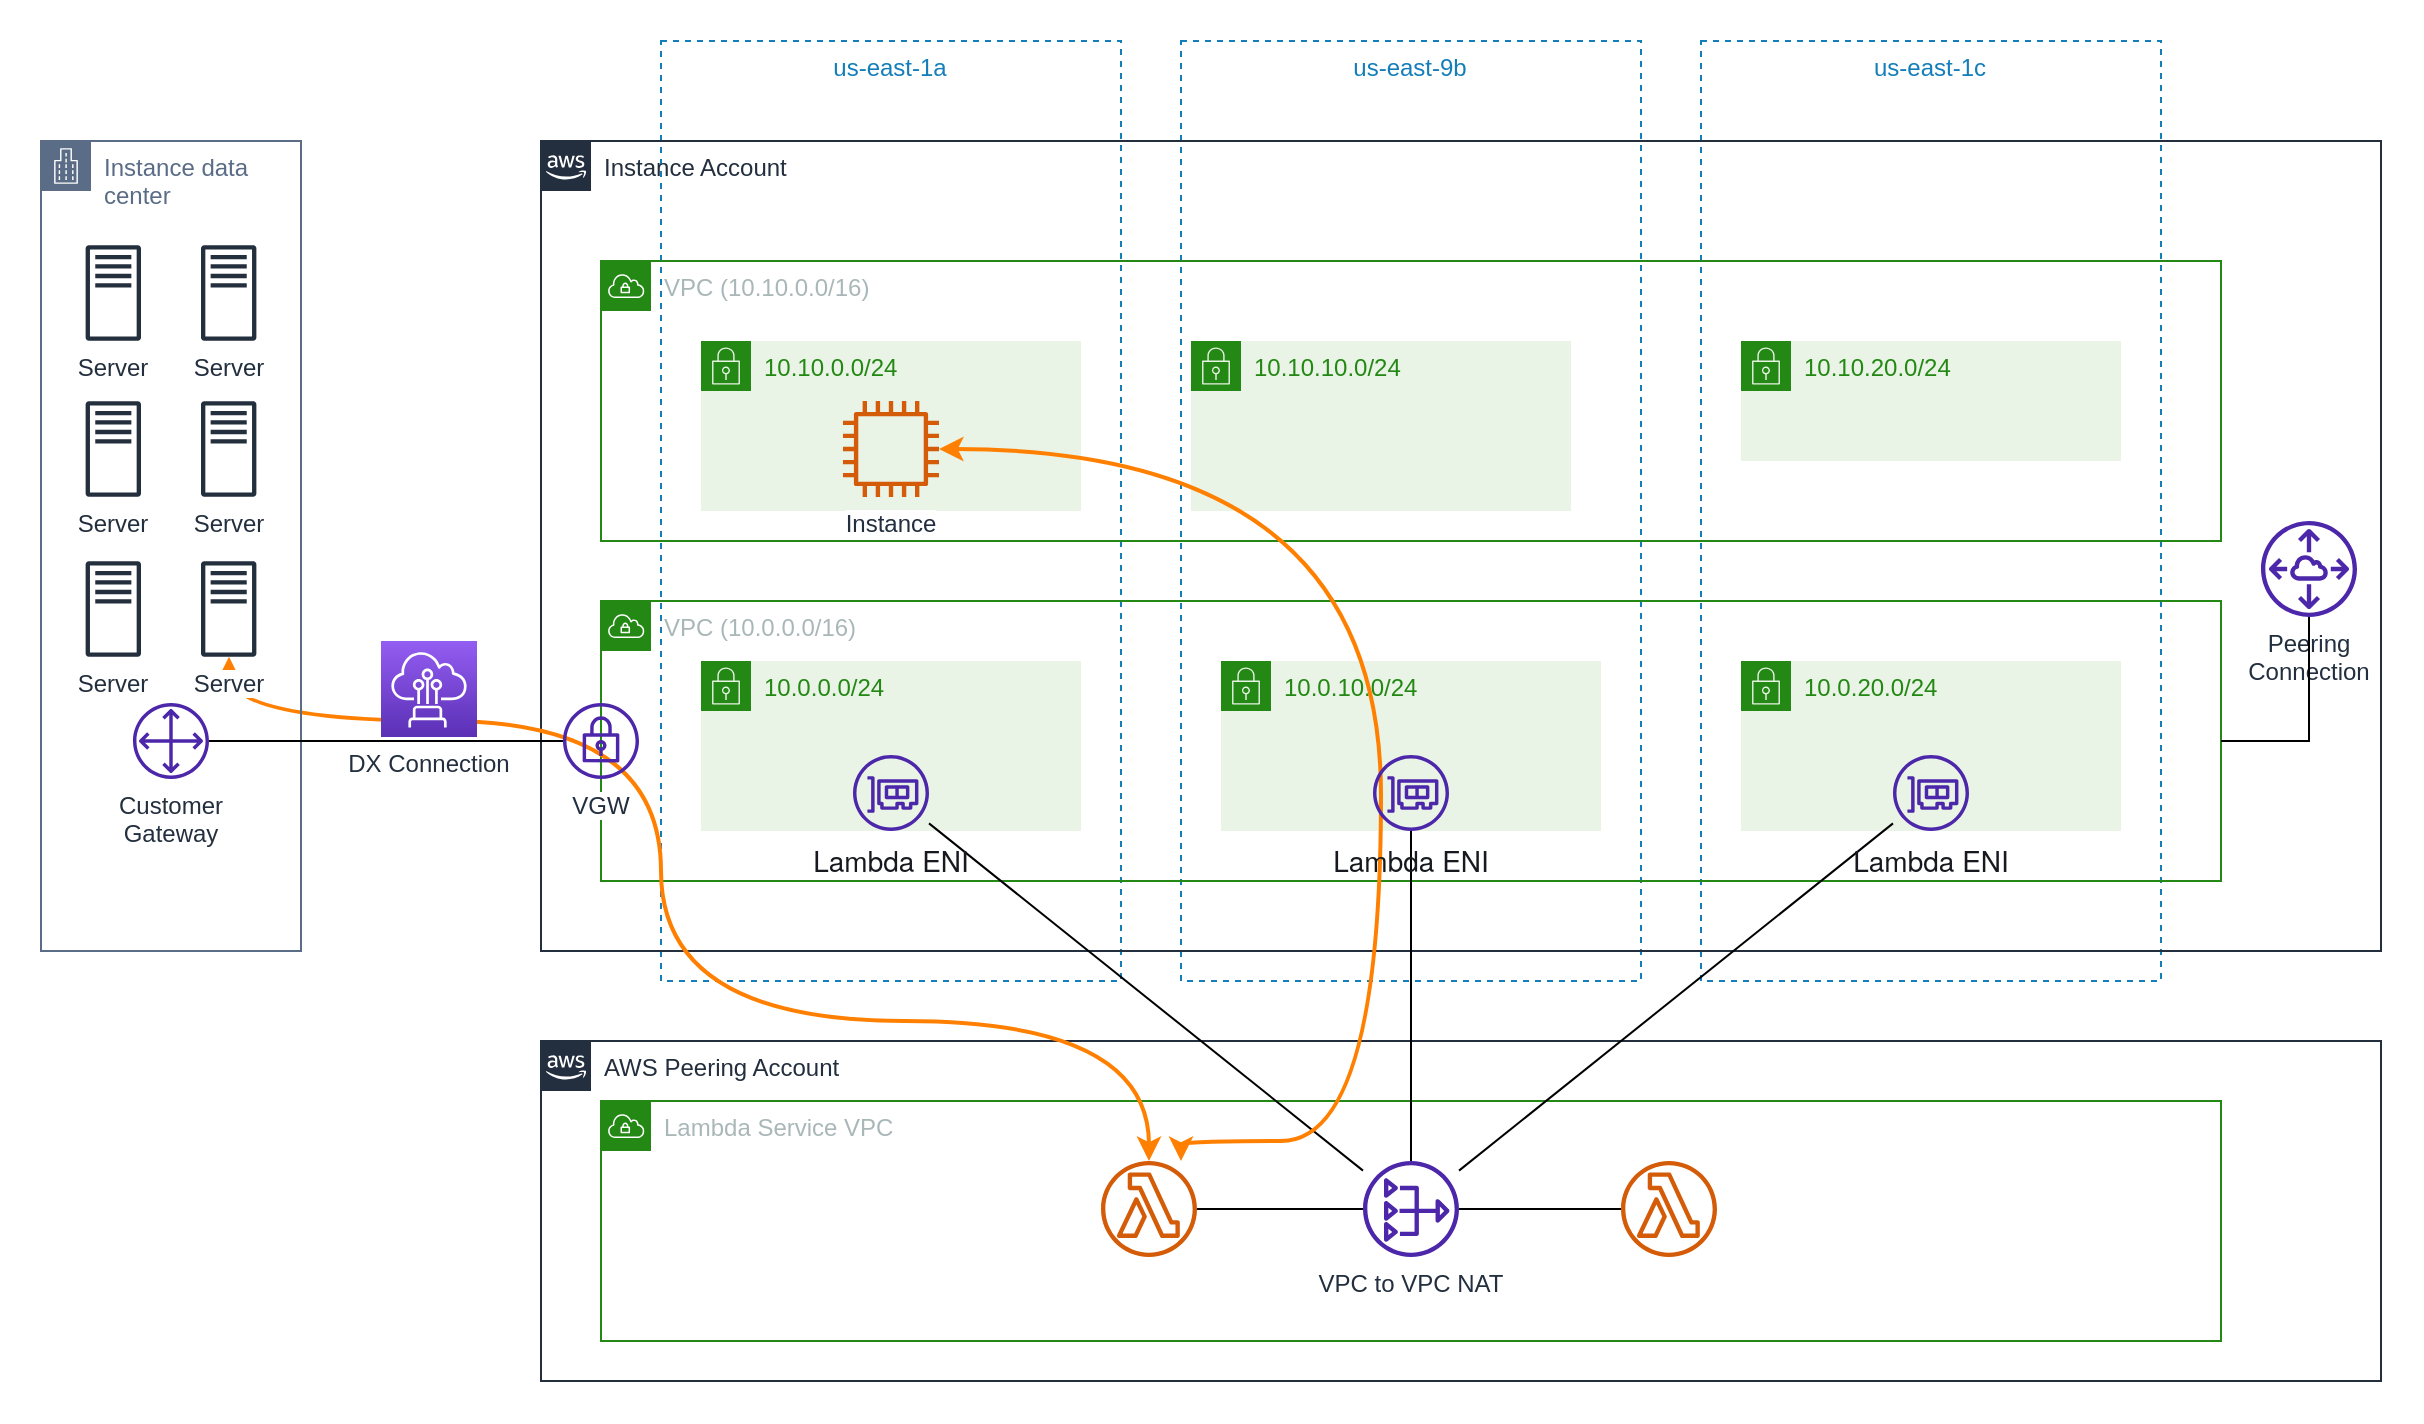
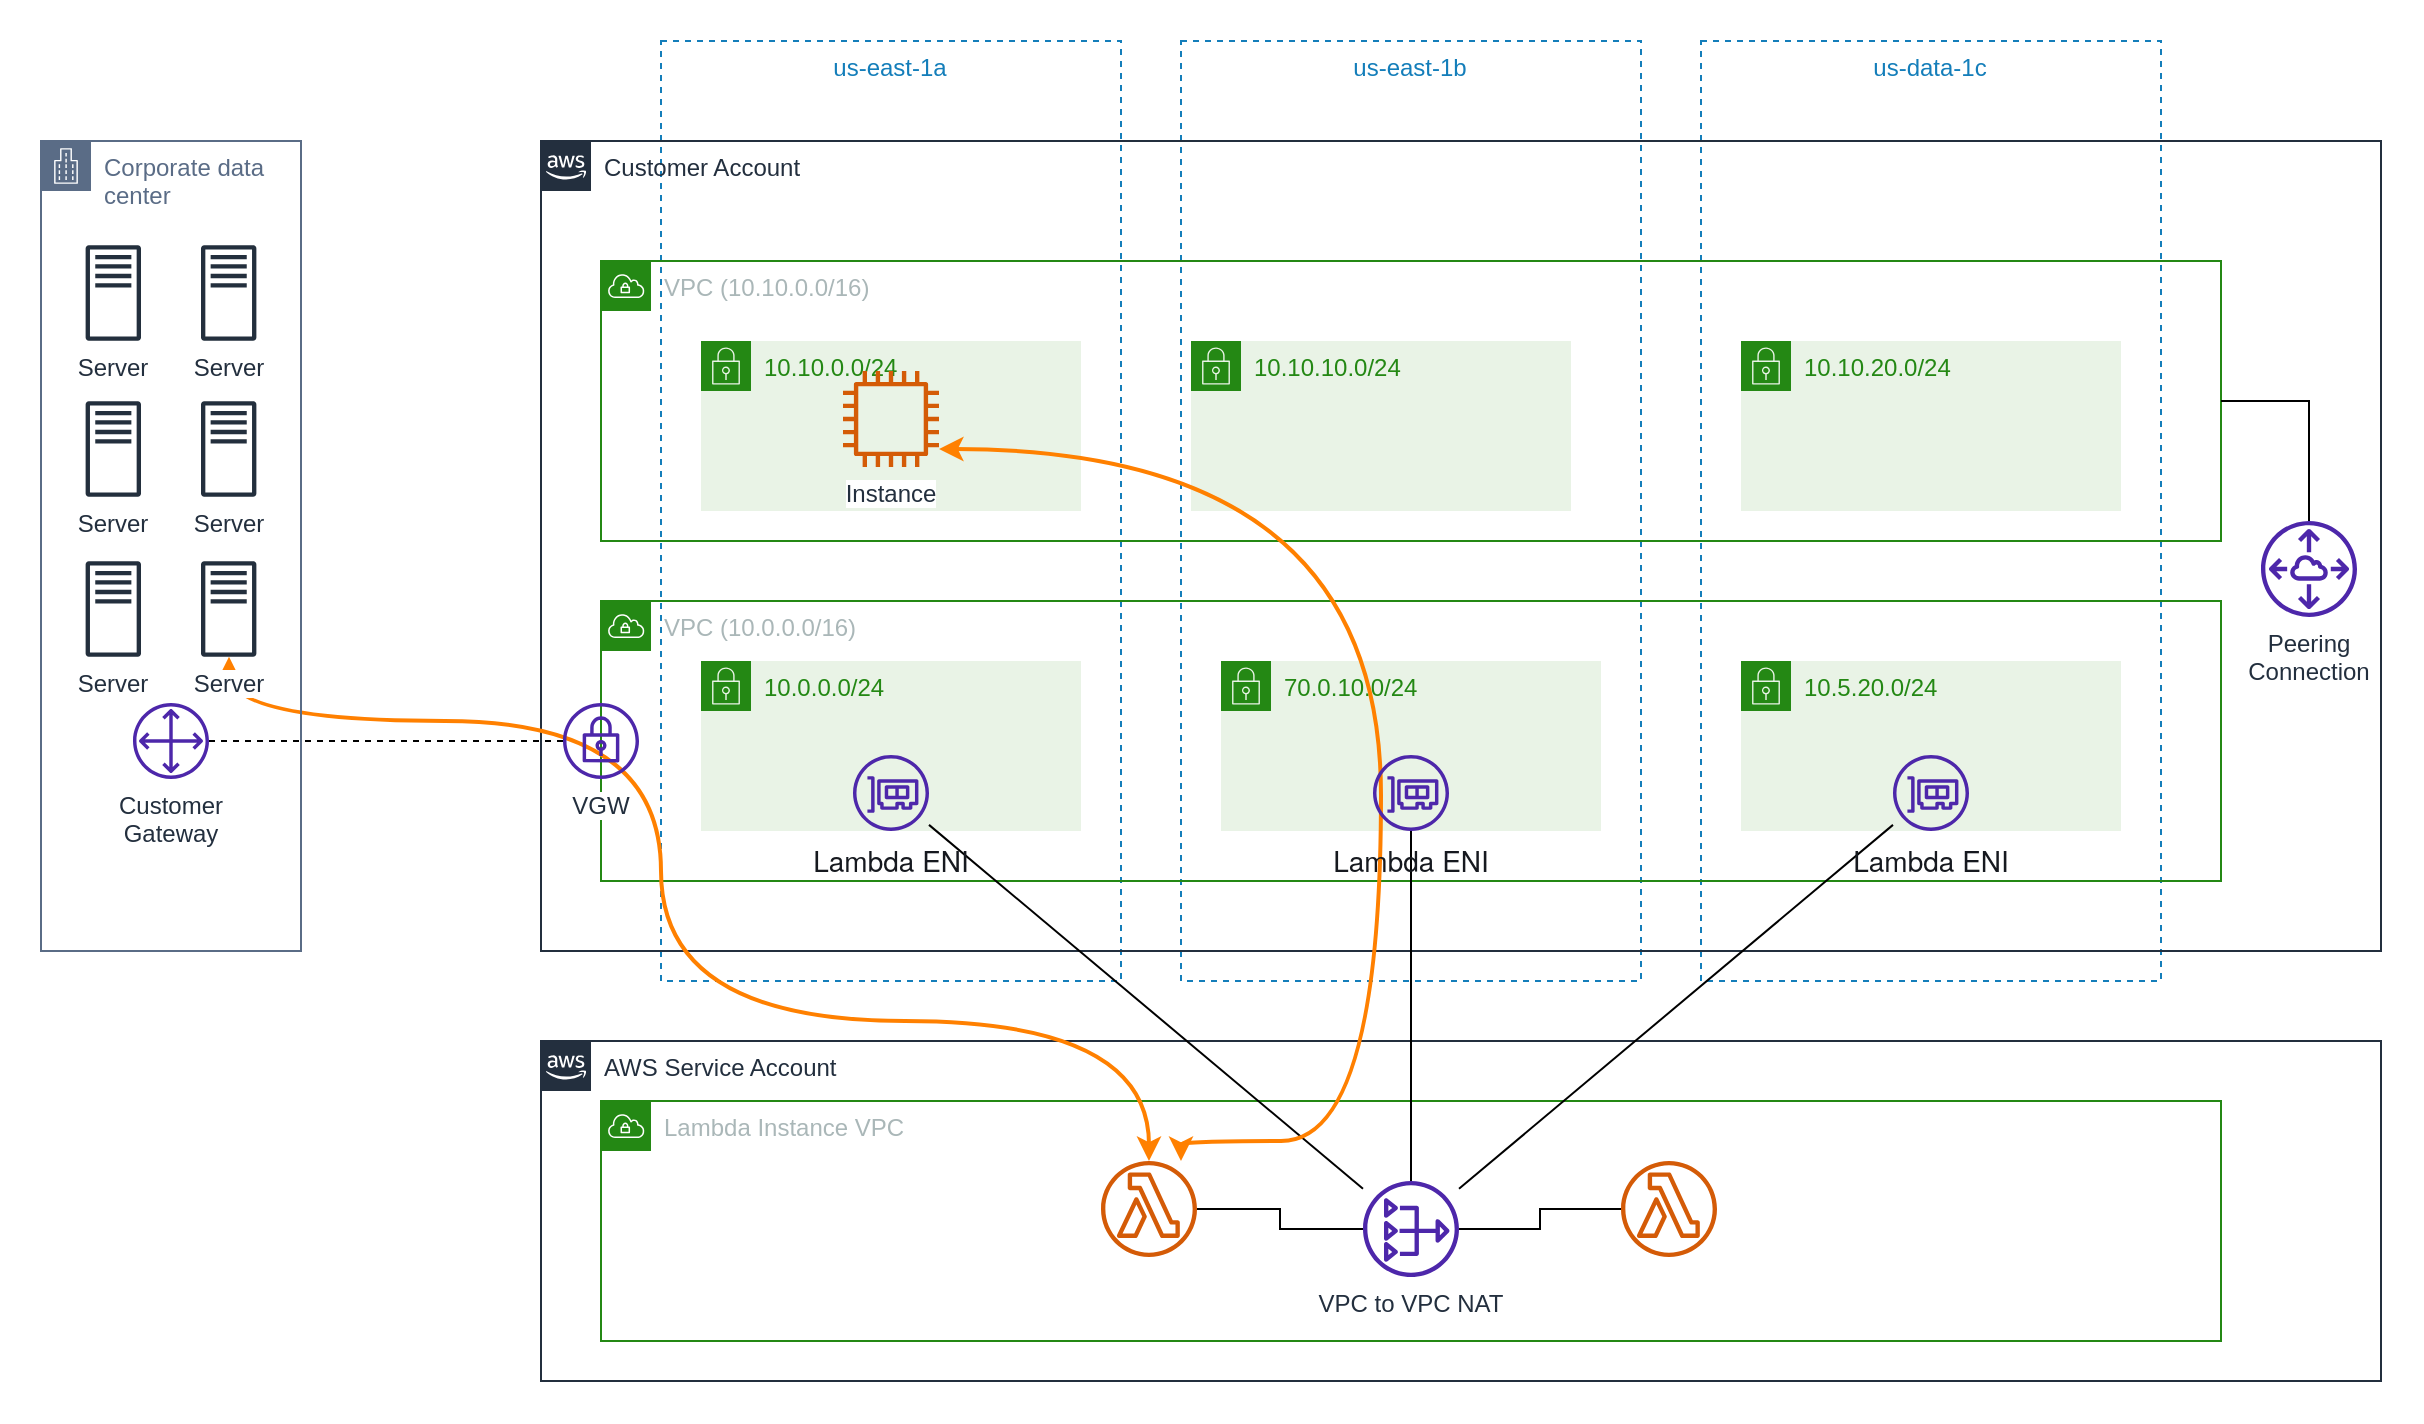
(1410, 68) -> (1410, 68)
(1930, 68) -> (1930, 68)
(709, 169) -> (709, 169)
(203, 184) -> (203, 184)
(1931, 401) -> (1931, 426)
none -> (2309, 419)
(891, 449) -> (891, 419)
(429, 689) -> none
(1356, 689) -> (1356, 689)
(1876, 689) -> (1876, 689)
(2309, 721) -> none
(386, 741) -> (386, 741)
(723, 1069) -> (723, 1069)
(777, 1129) -> (786, 1129)
(1411, 1209) -> (1411, 1229)
